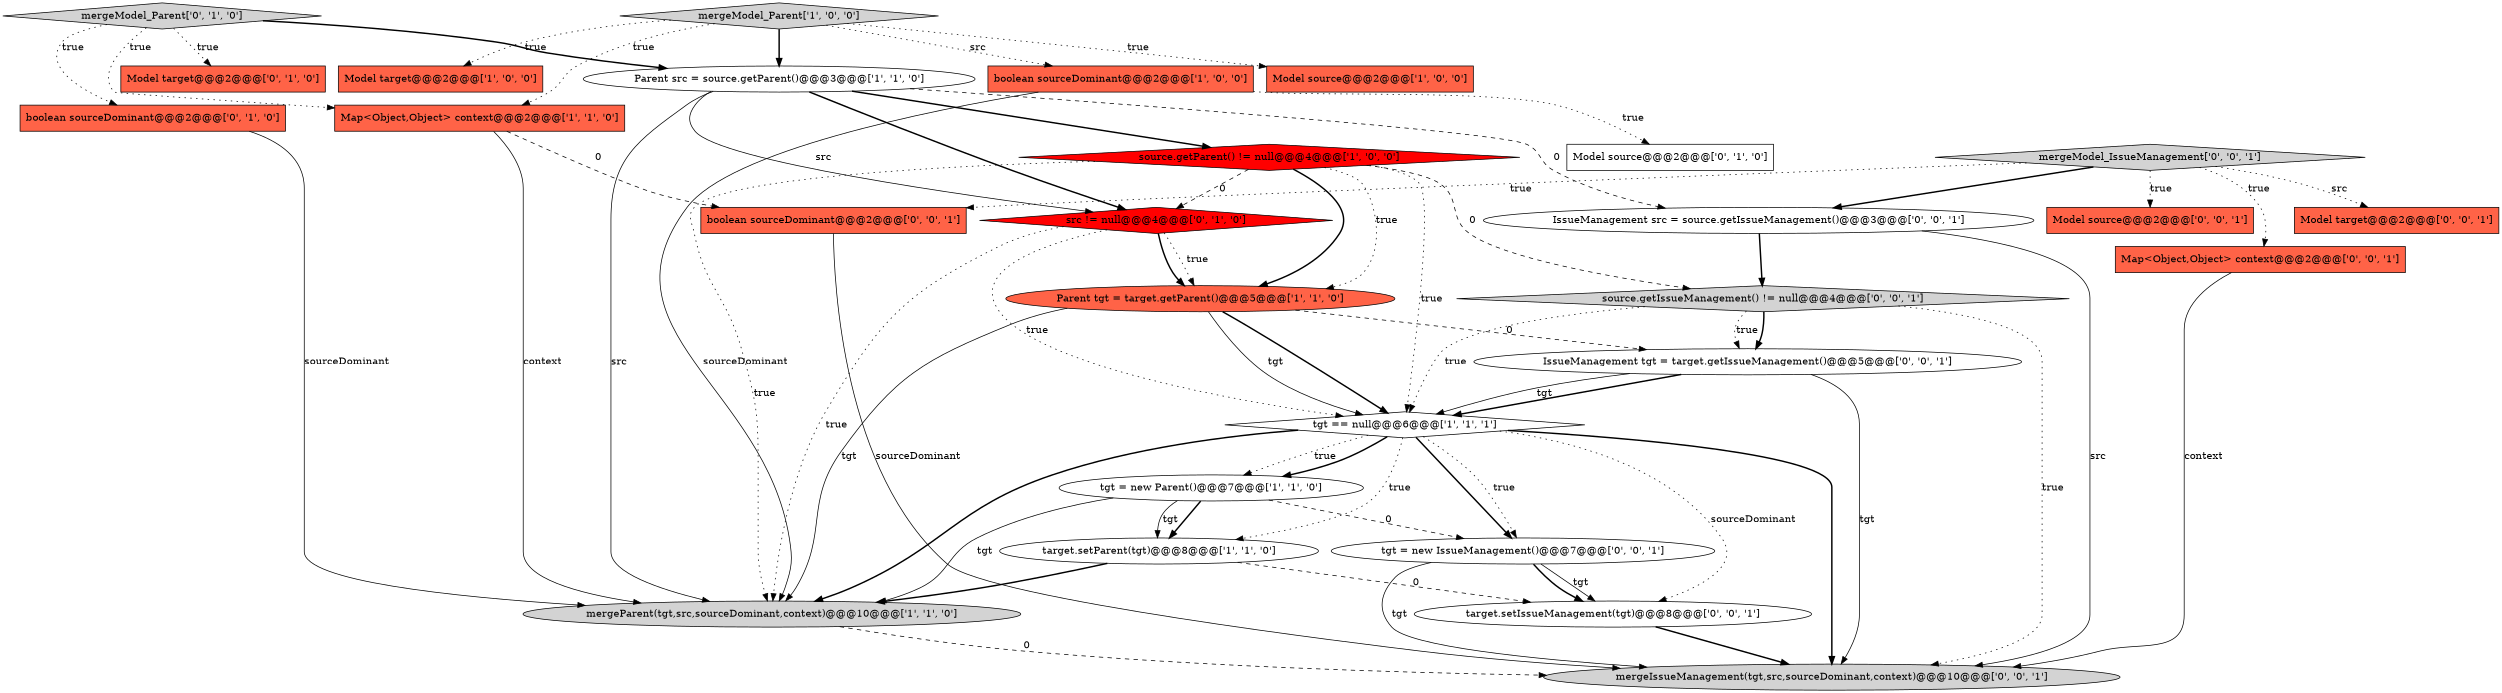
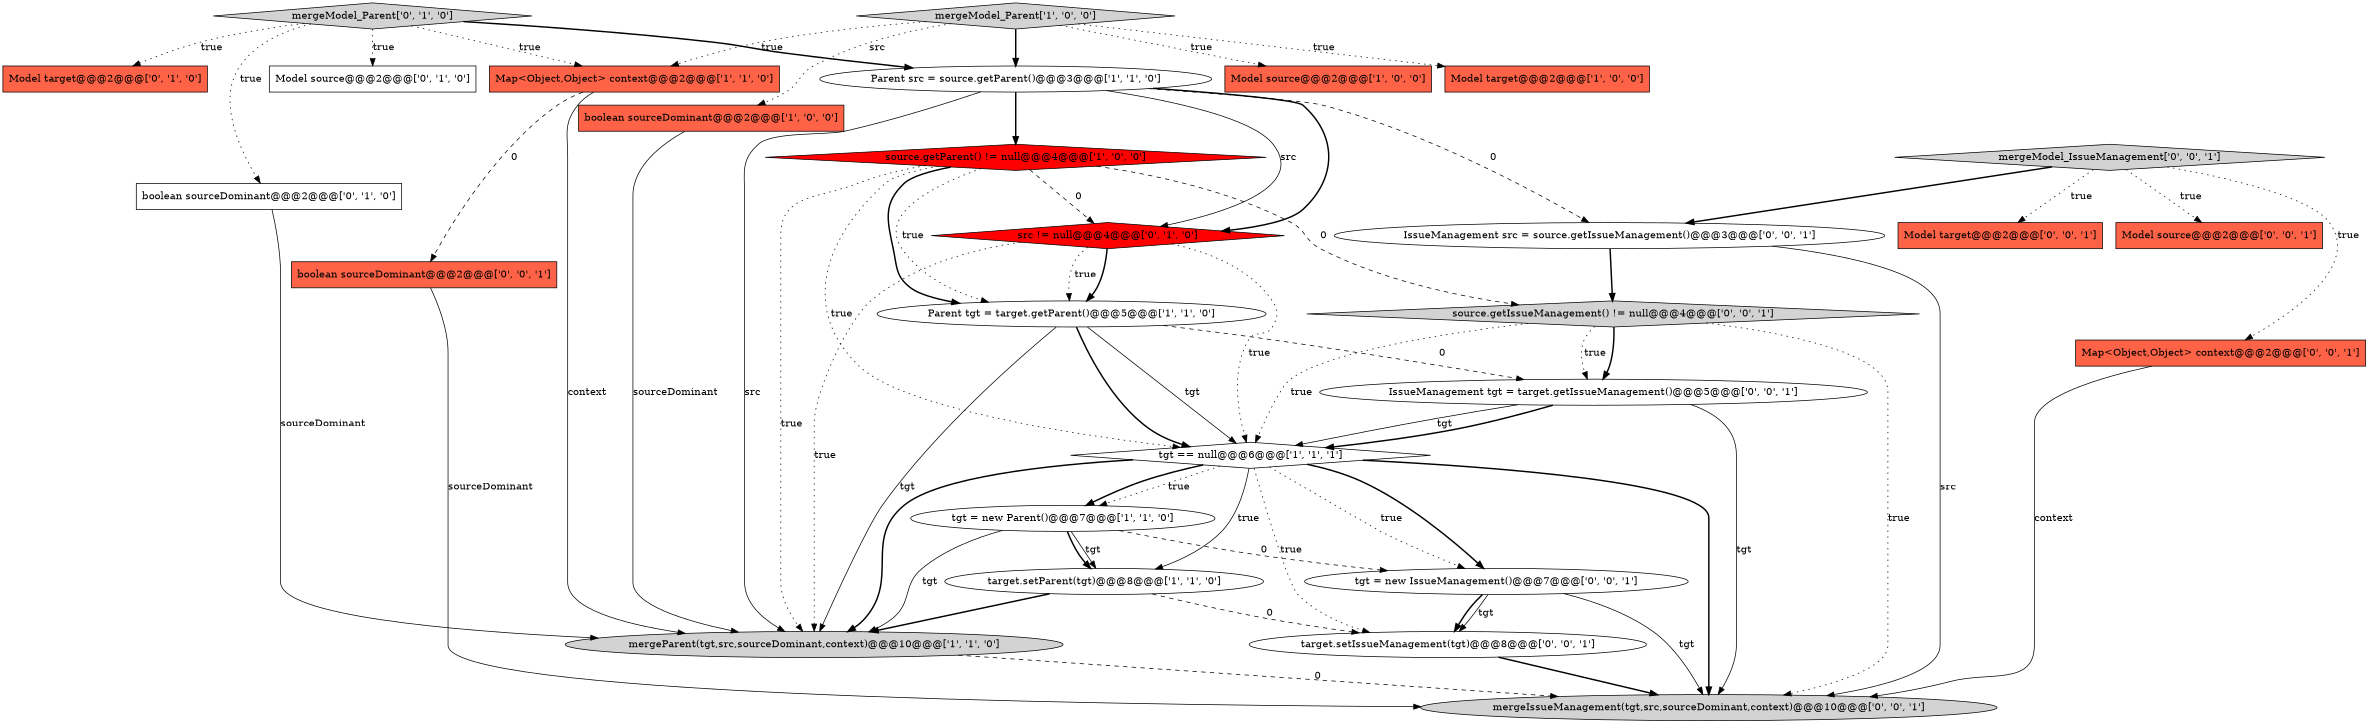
(1452, 95) -> (373, 44)
(153, 118) -> (269, 196)
(1500, 184) -> none
(2339, 189) -> (2082, 196)
(1200, 299) -> (1072, 314)
(1352, 511) -> (1222, 531)
(1754, 519) -> (1292, 550)
